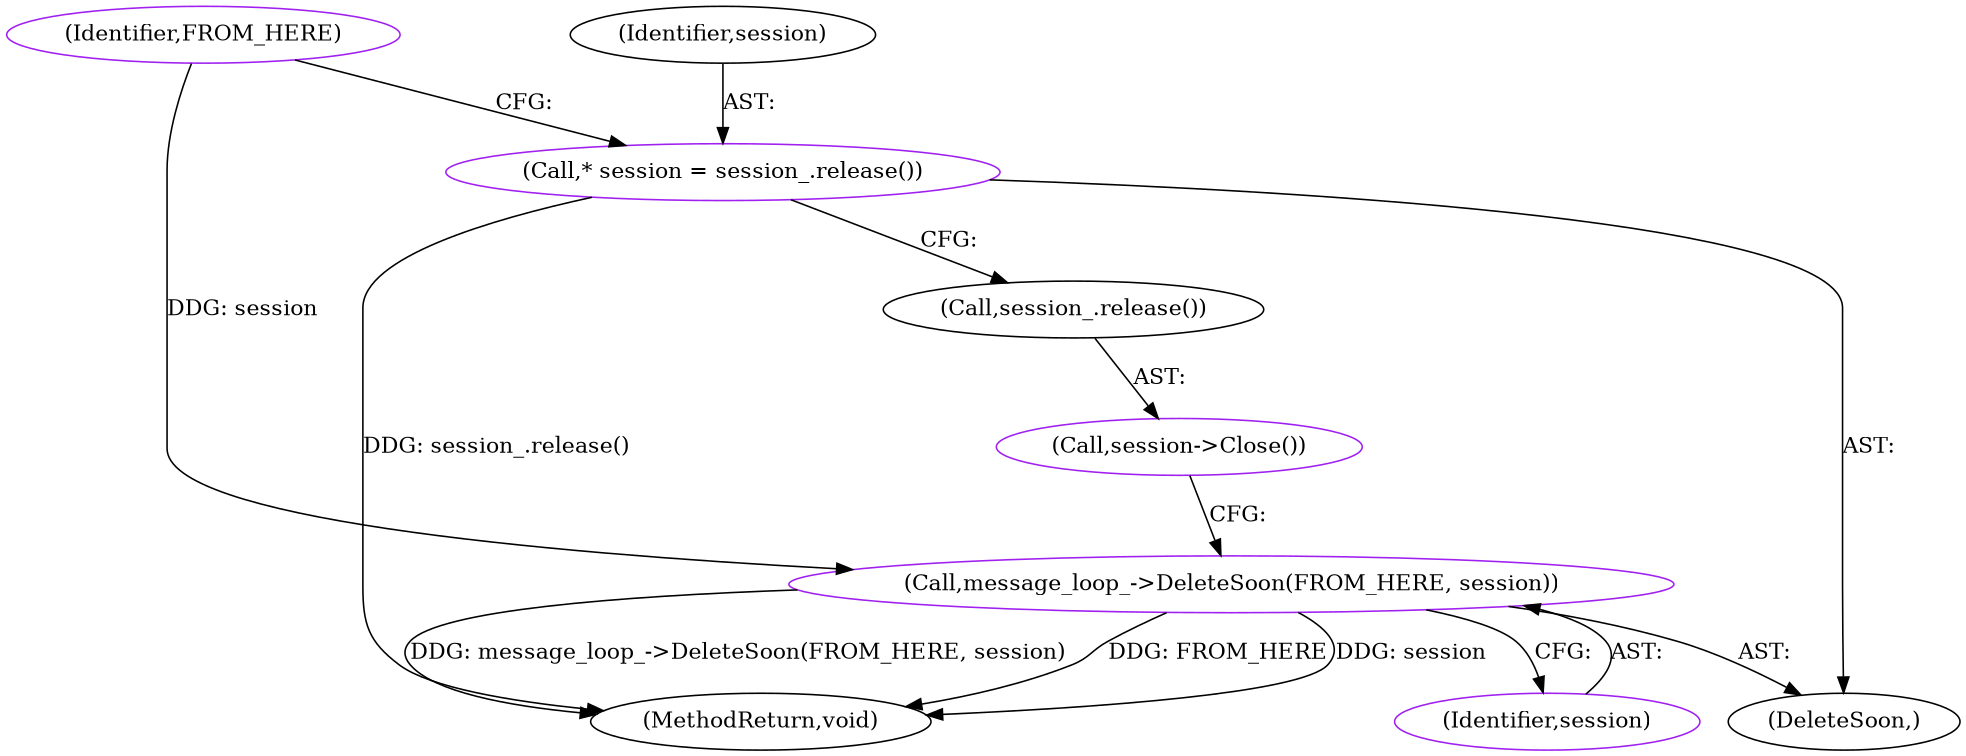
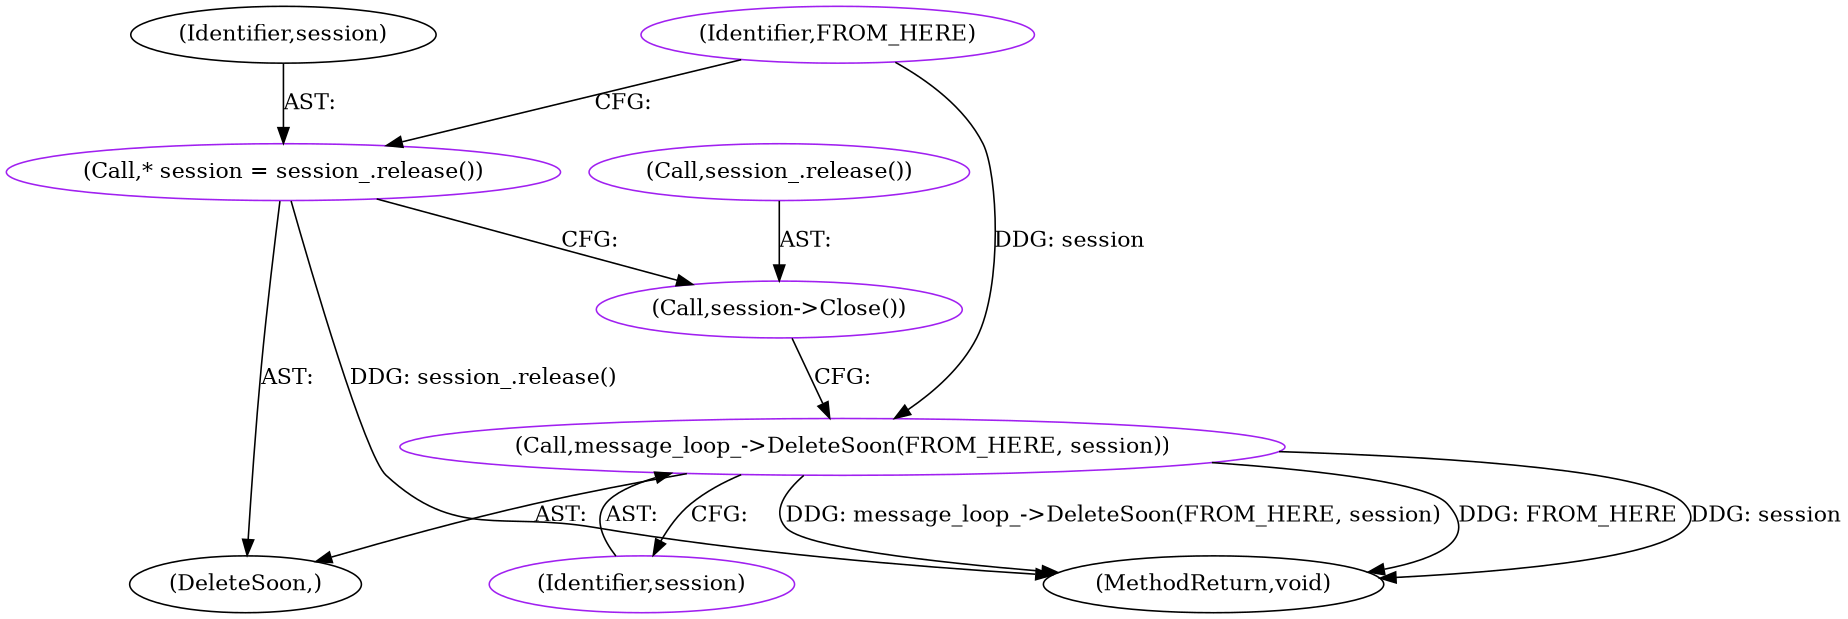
(892, 238) -> (527, 240)
(1074, 310) -> (779, 172)
